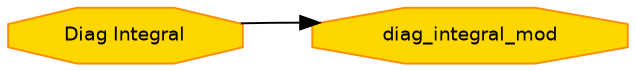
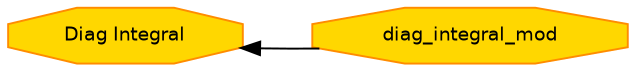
(270, 23) -> (290, 49)
